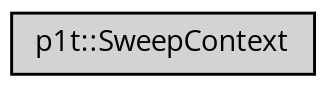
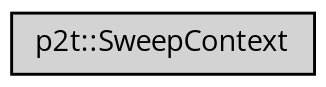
(163, 44) -> (163, 44)
